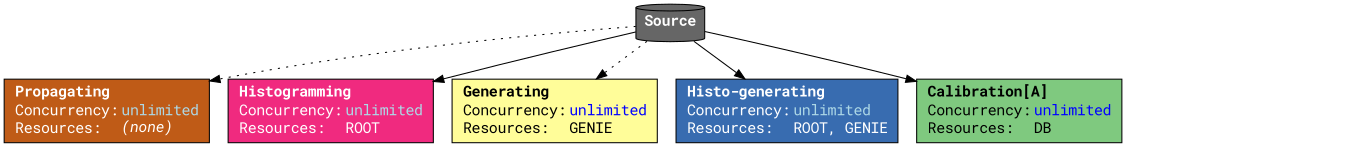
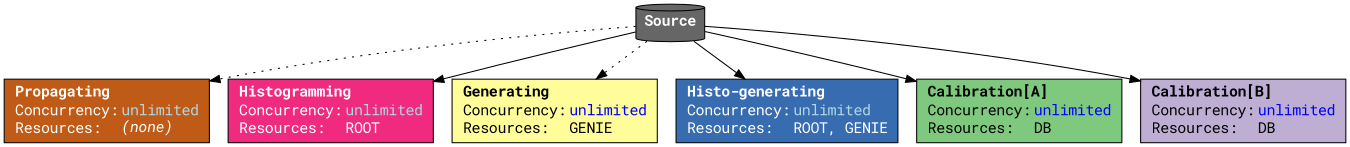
none -> (1243, 111)
